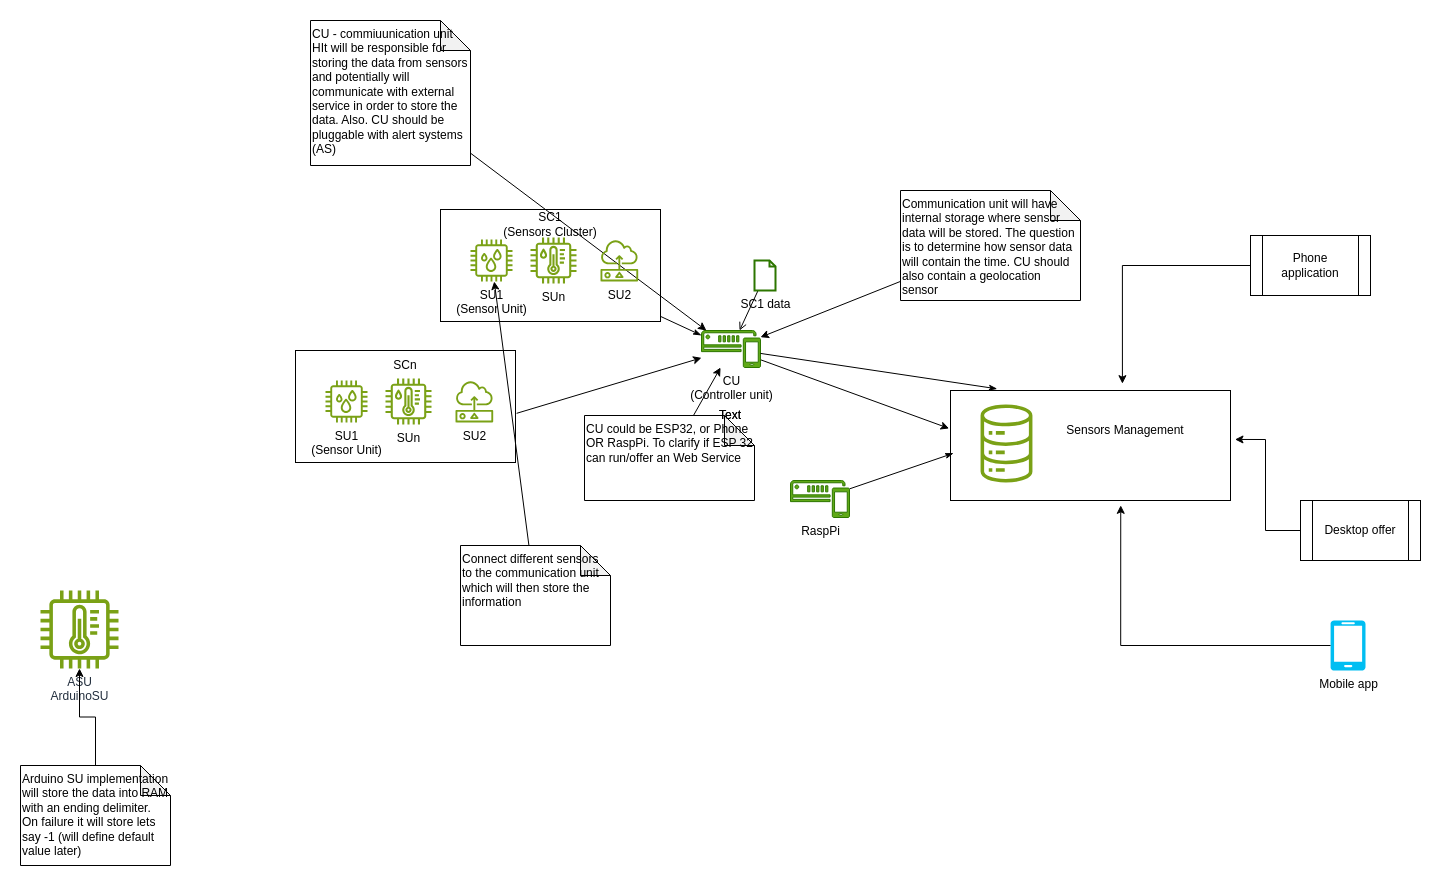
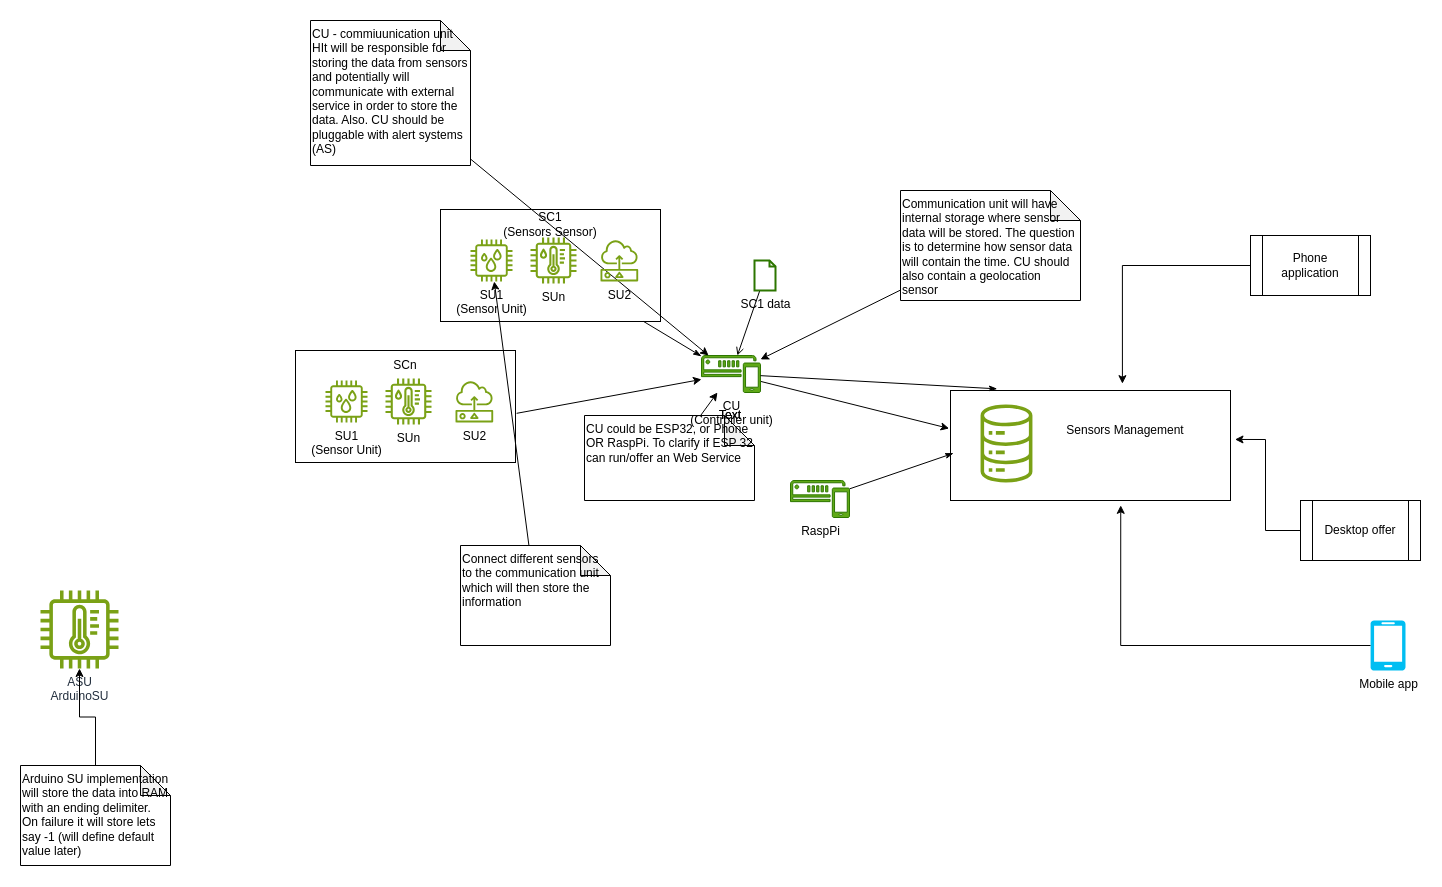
(551, 225) -> (551, 225)
(731, 349) -> (731, 374)
(1348, 646) -> (1388, 646)
